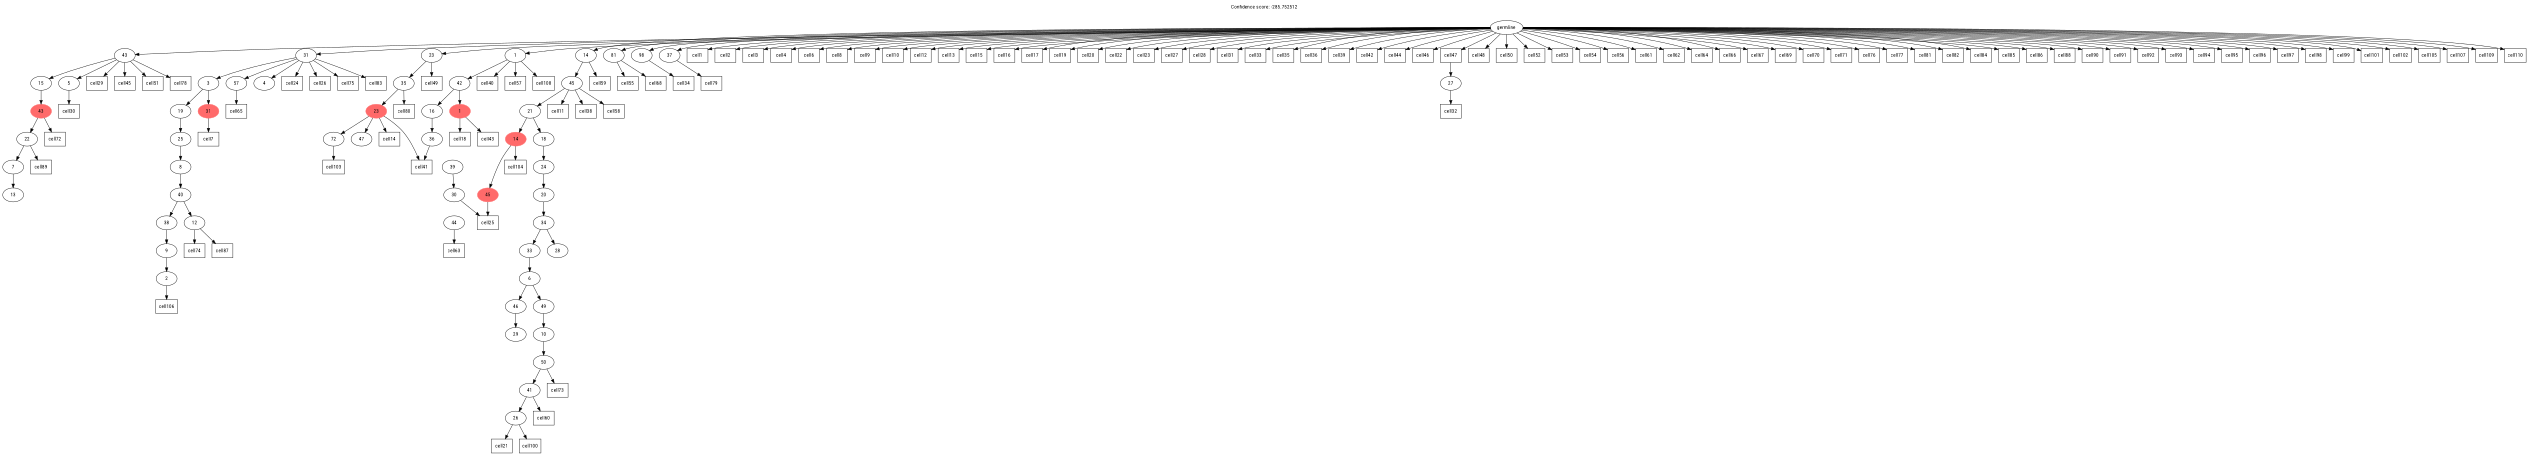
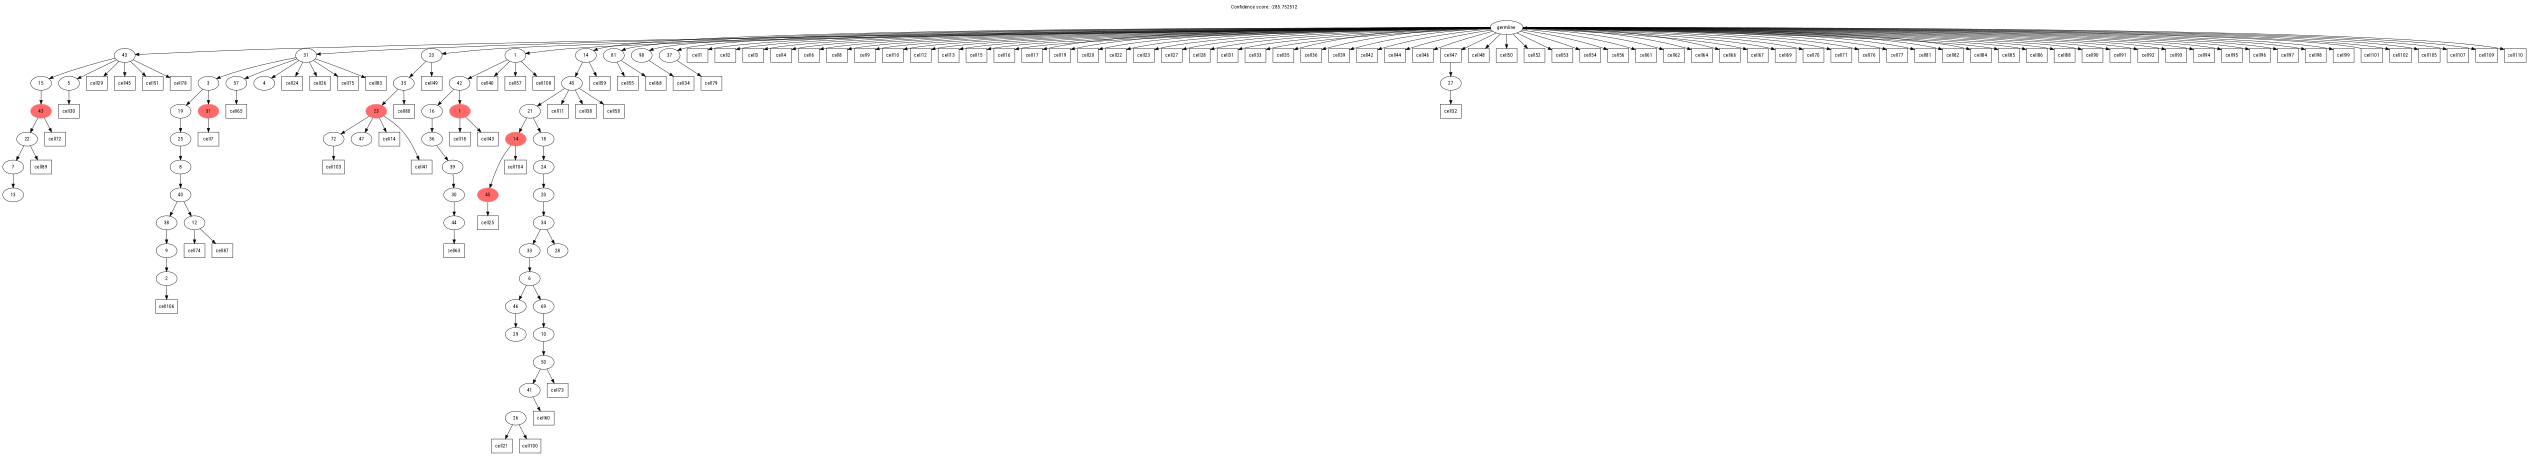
(1941, 31) -> (1944, 31)
(428, 151) -> (441, 152)
(469, 207) -> (454, 207)
(544, 307) -> (544, 307)
(524, 402) -> none
